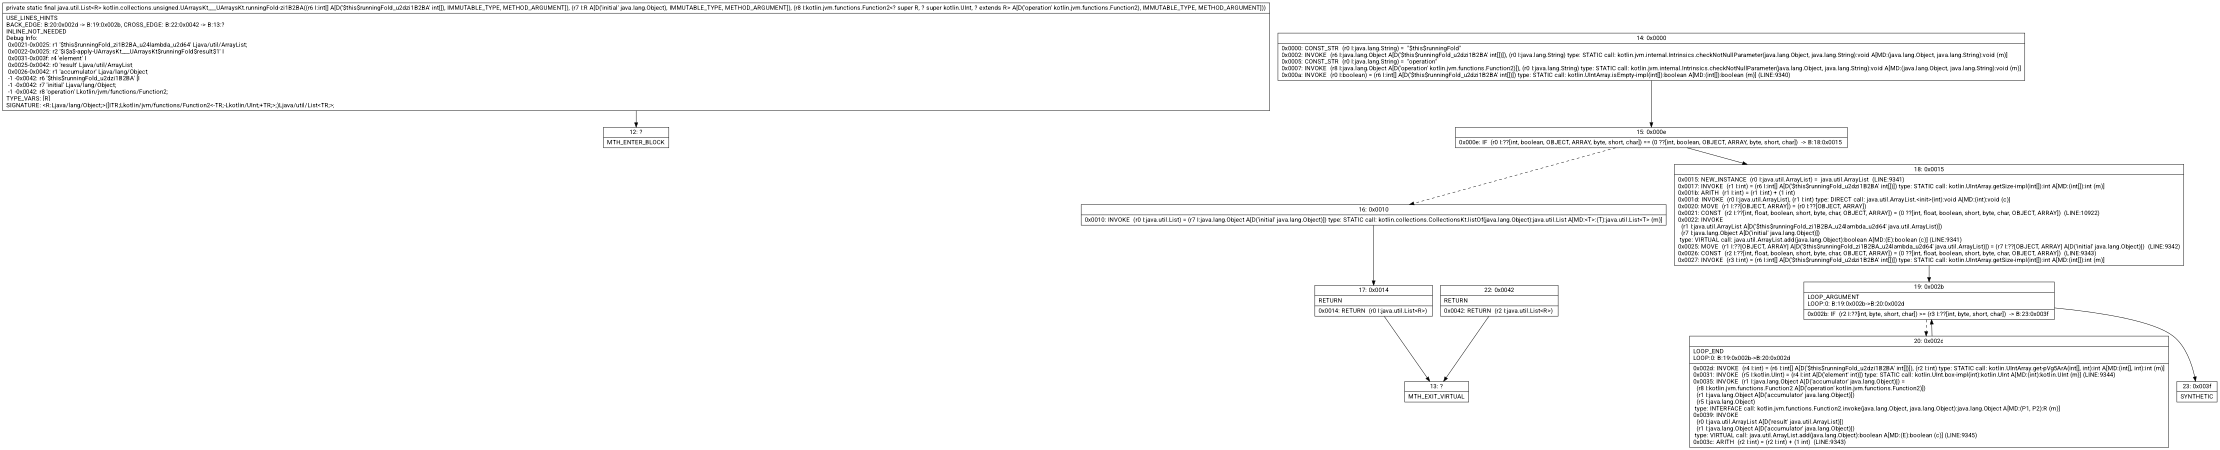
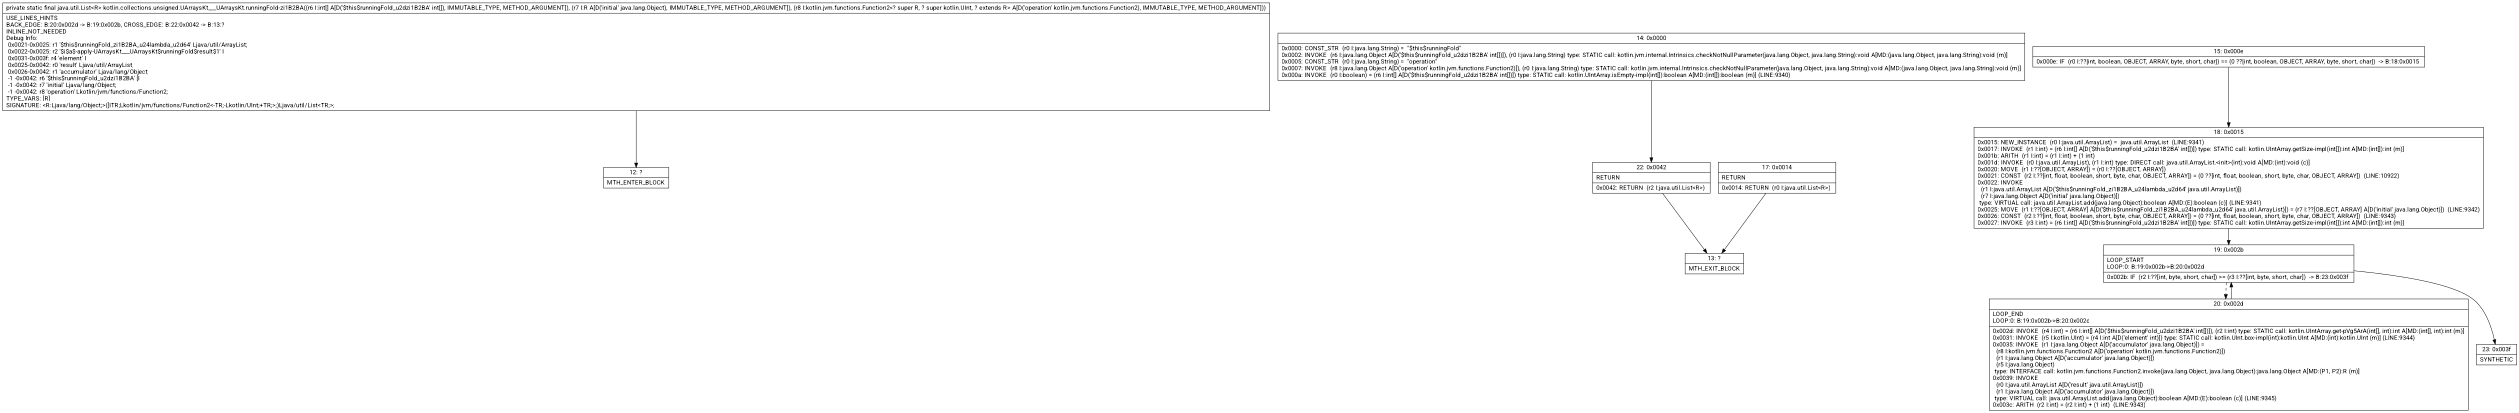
(1651, 102) -> (1651, 119)
(1374, 215) -> none
(1834, 297) -> (2126, 260)
(1437, 397) -> (1714, 269)
